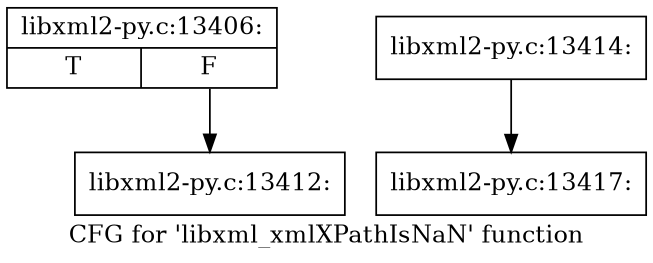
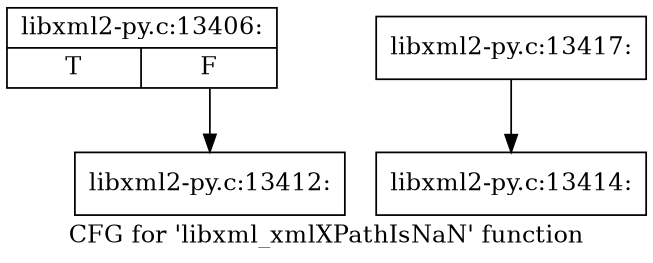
(511, 107) -> (511, 107)
